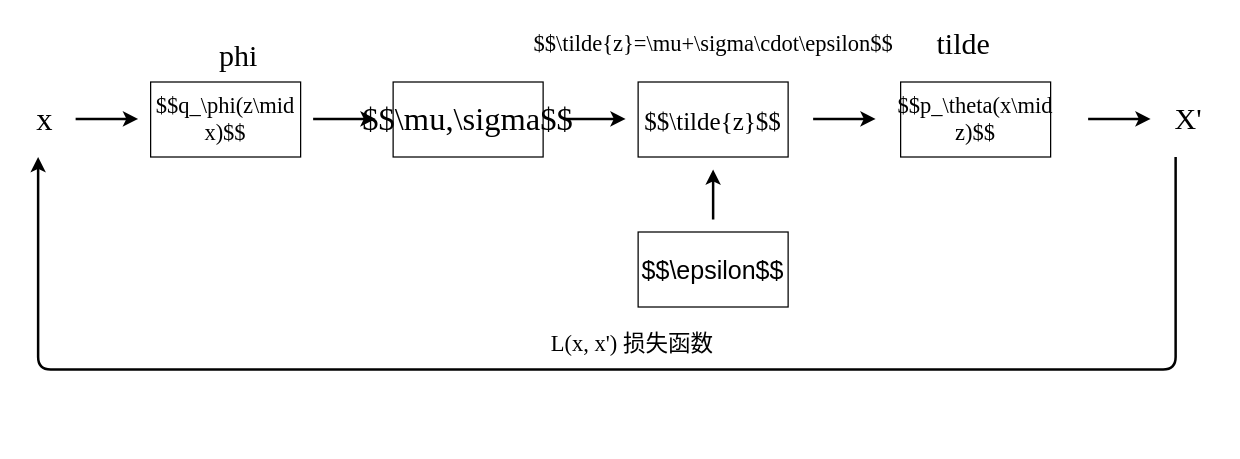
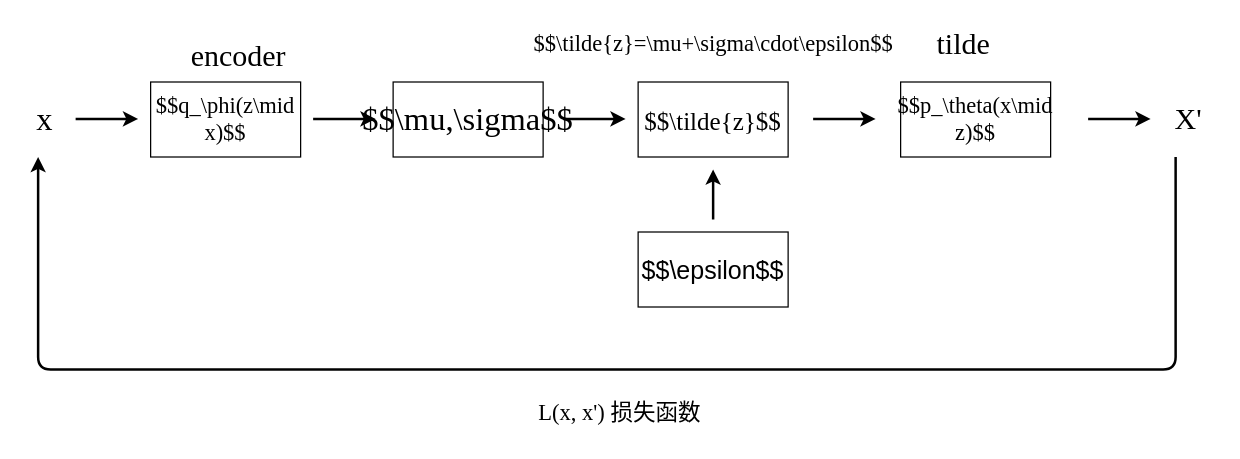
(239, 57) -> (239, 57)
(632, 344) -> (619, 413)
